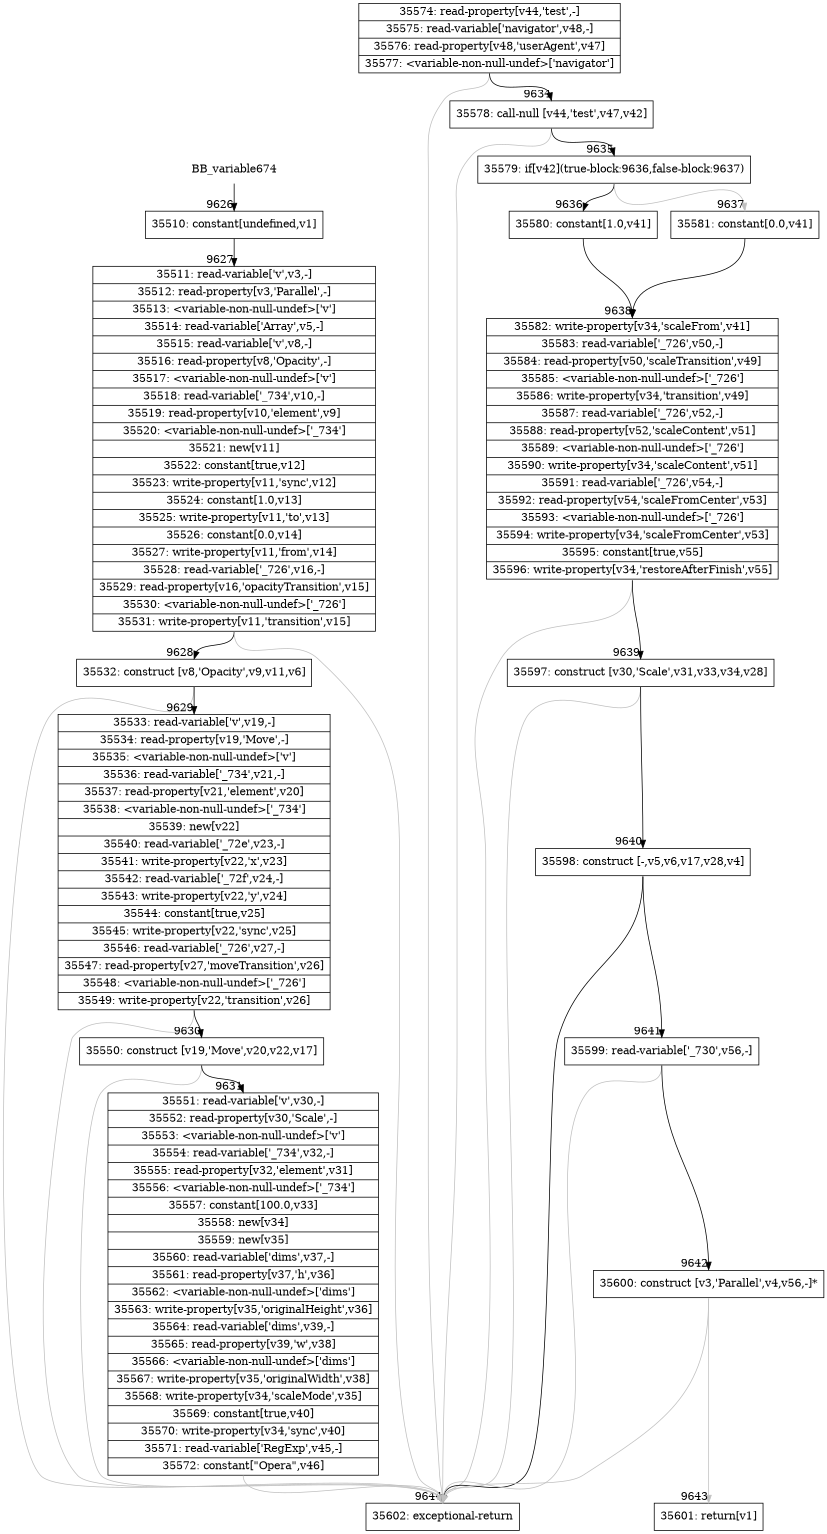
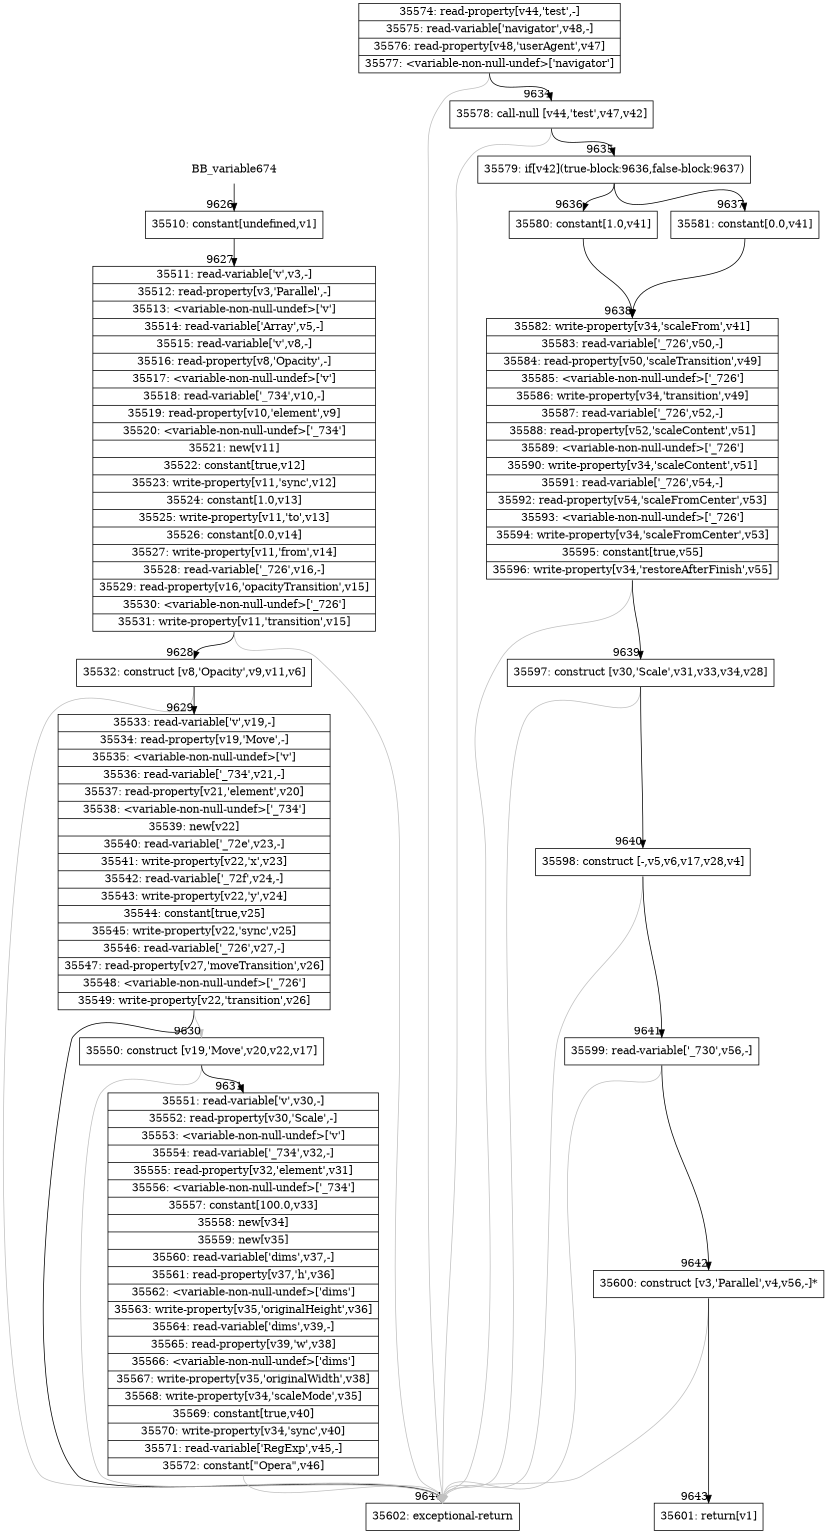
(676, 198) -> (676, 198)
(196, 1021) -> (196, 1021)
(549, 1209) -> (549, 1209)
(46, 1370) -> (46, 1370)
(709, 1397) -> (709, 1397)
